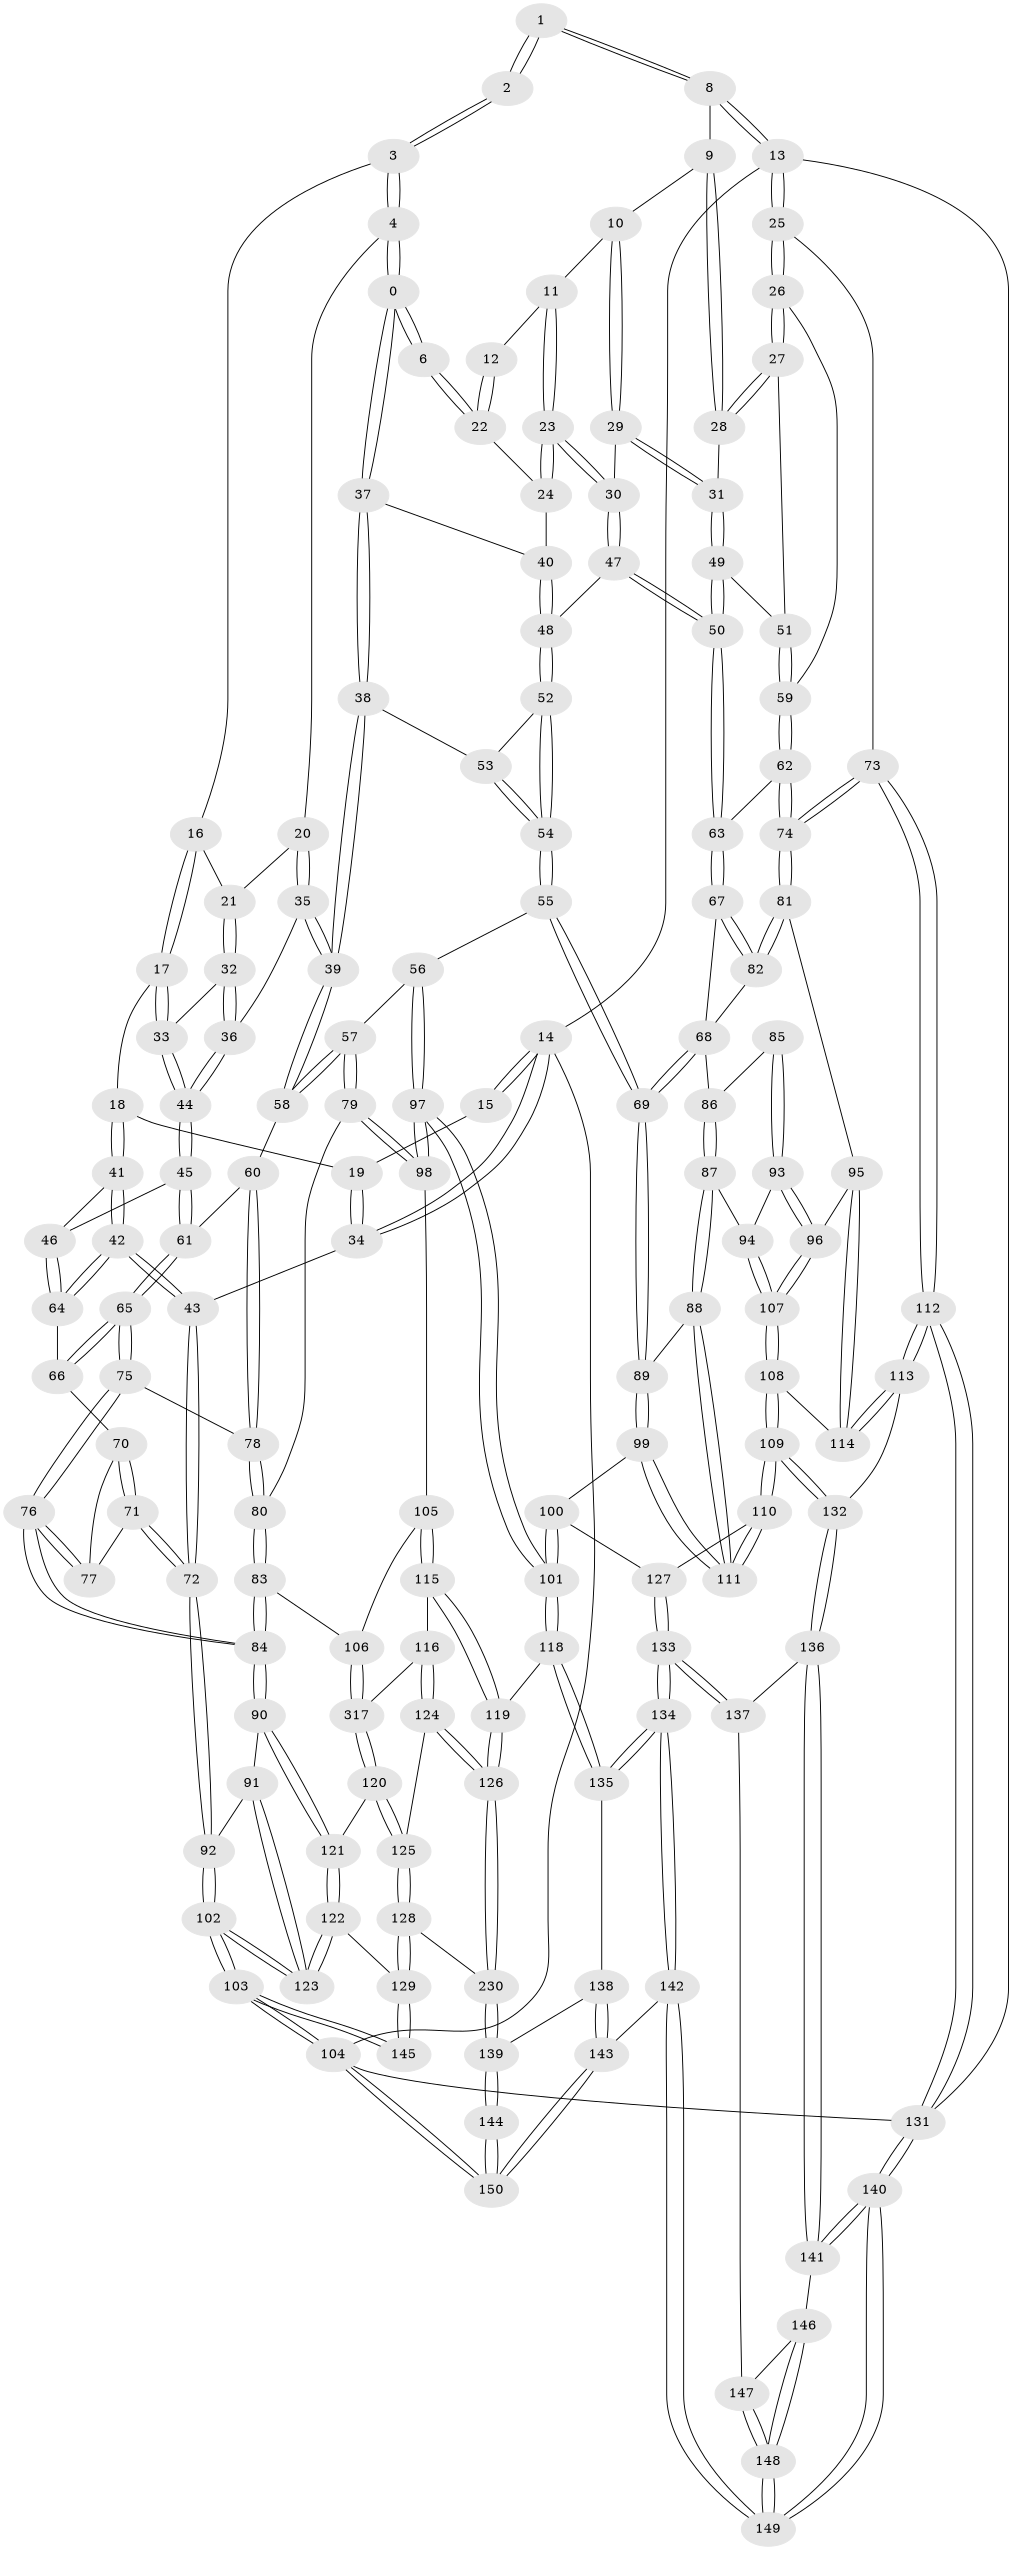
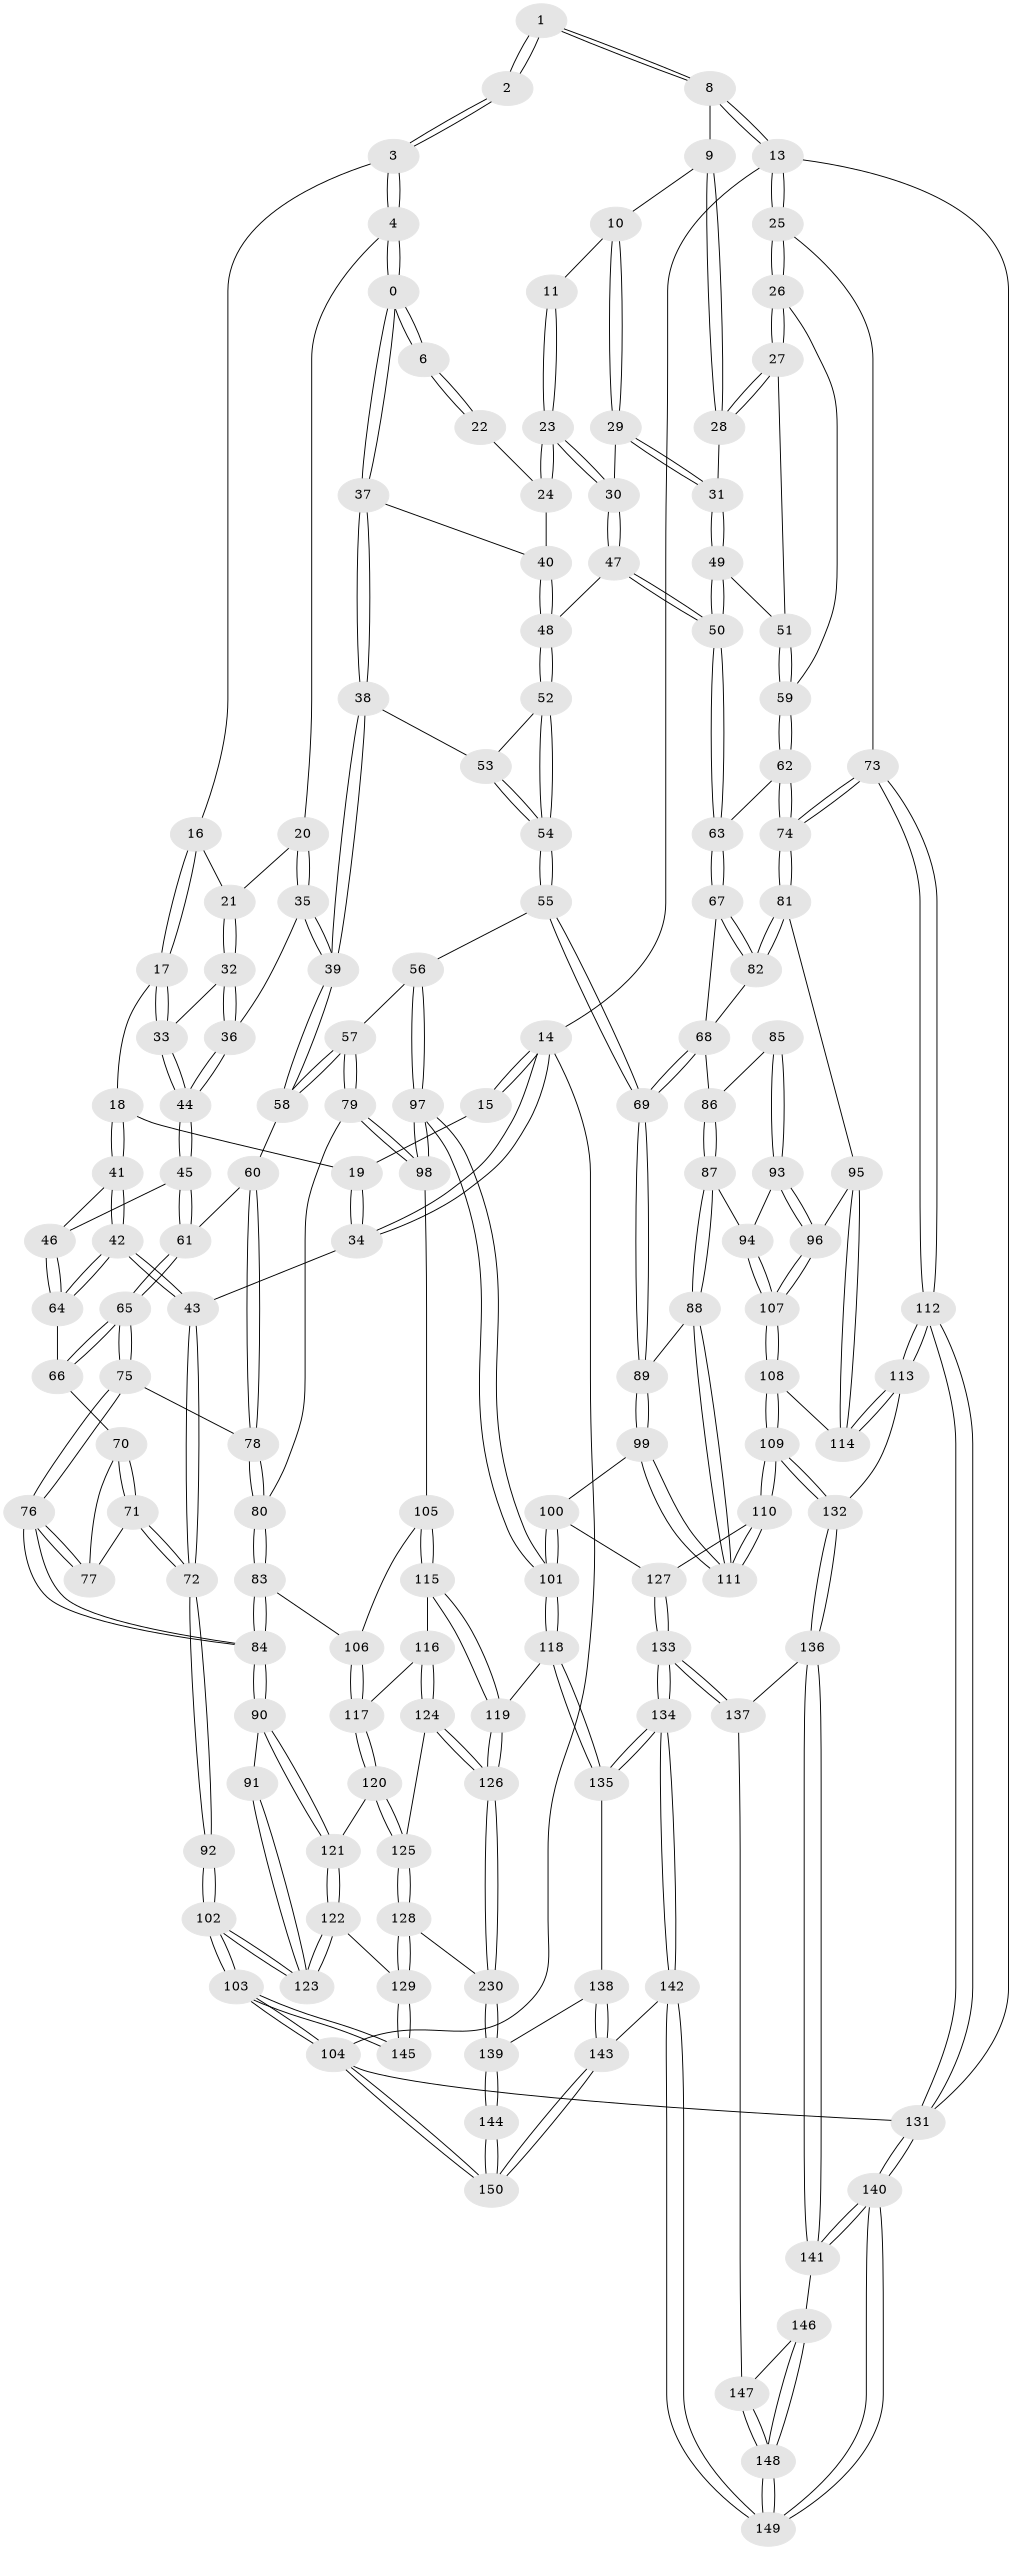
(492, 360) -> none
(357, 1716) -> (357, 1716)
(231, 1817) -> none
